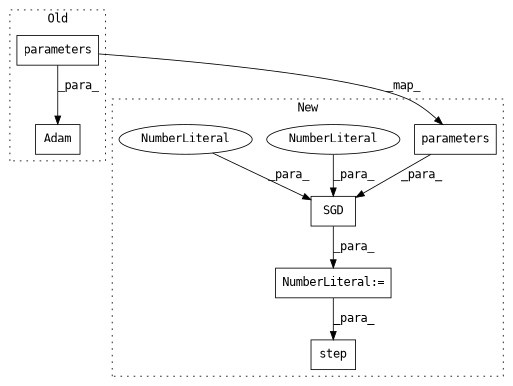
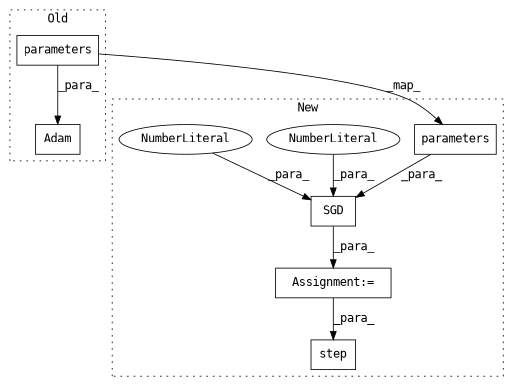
(333, 283) -> (333, 283)
